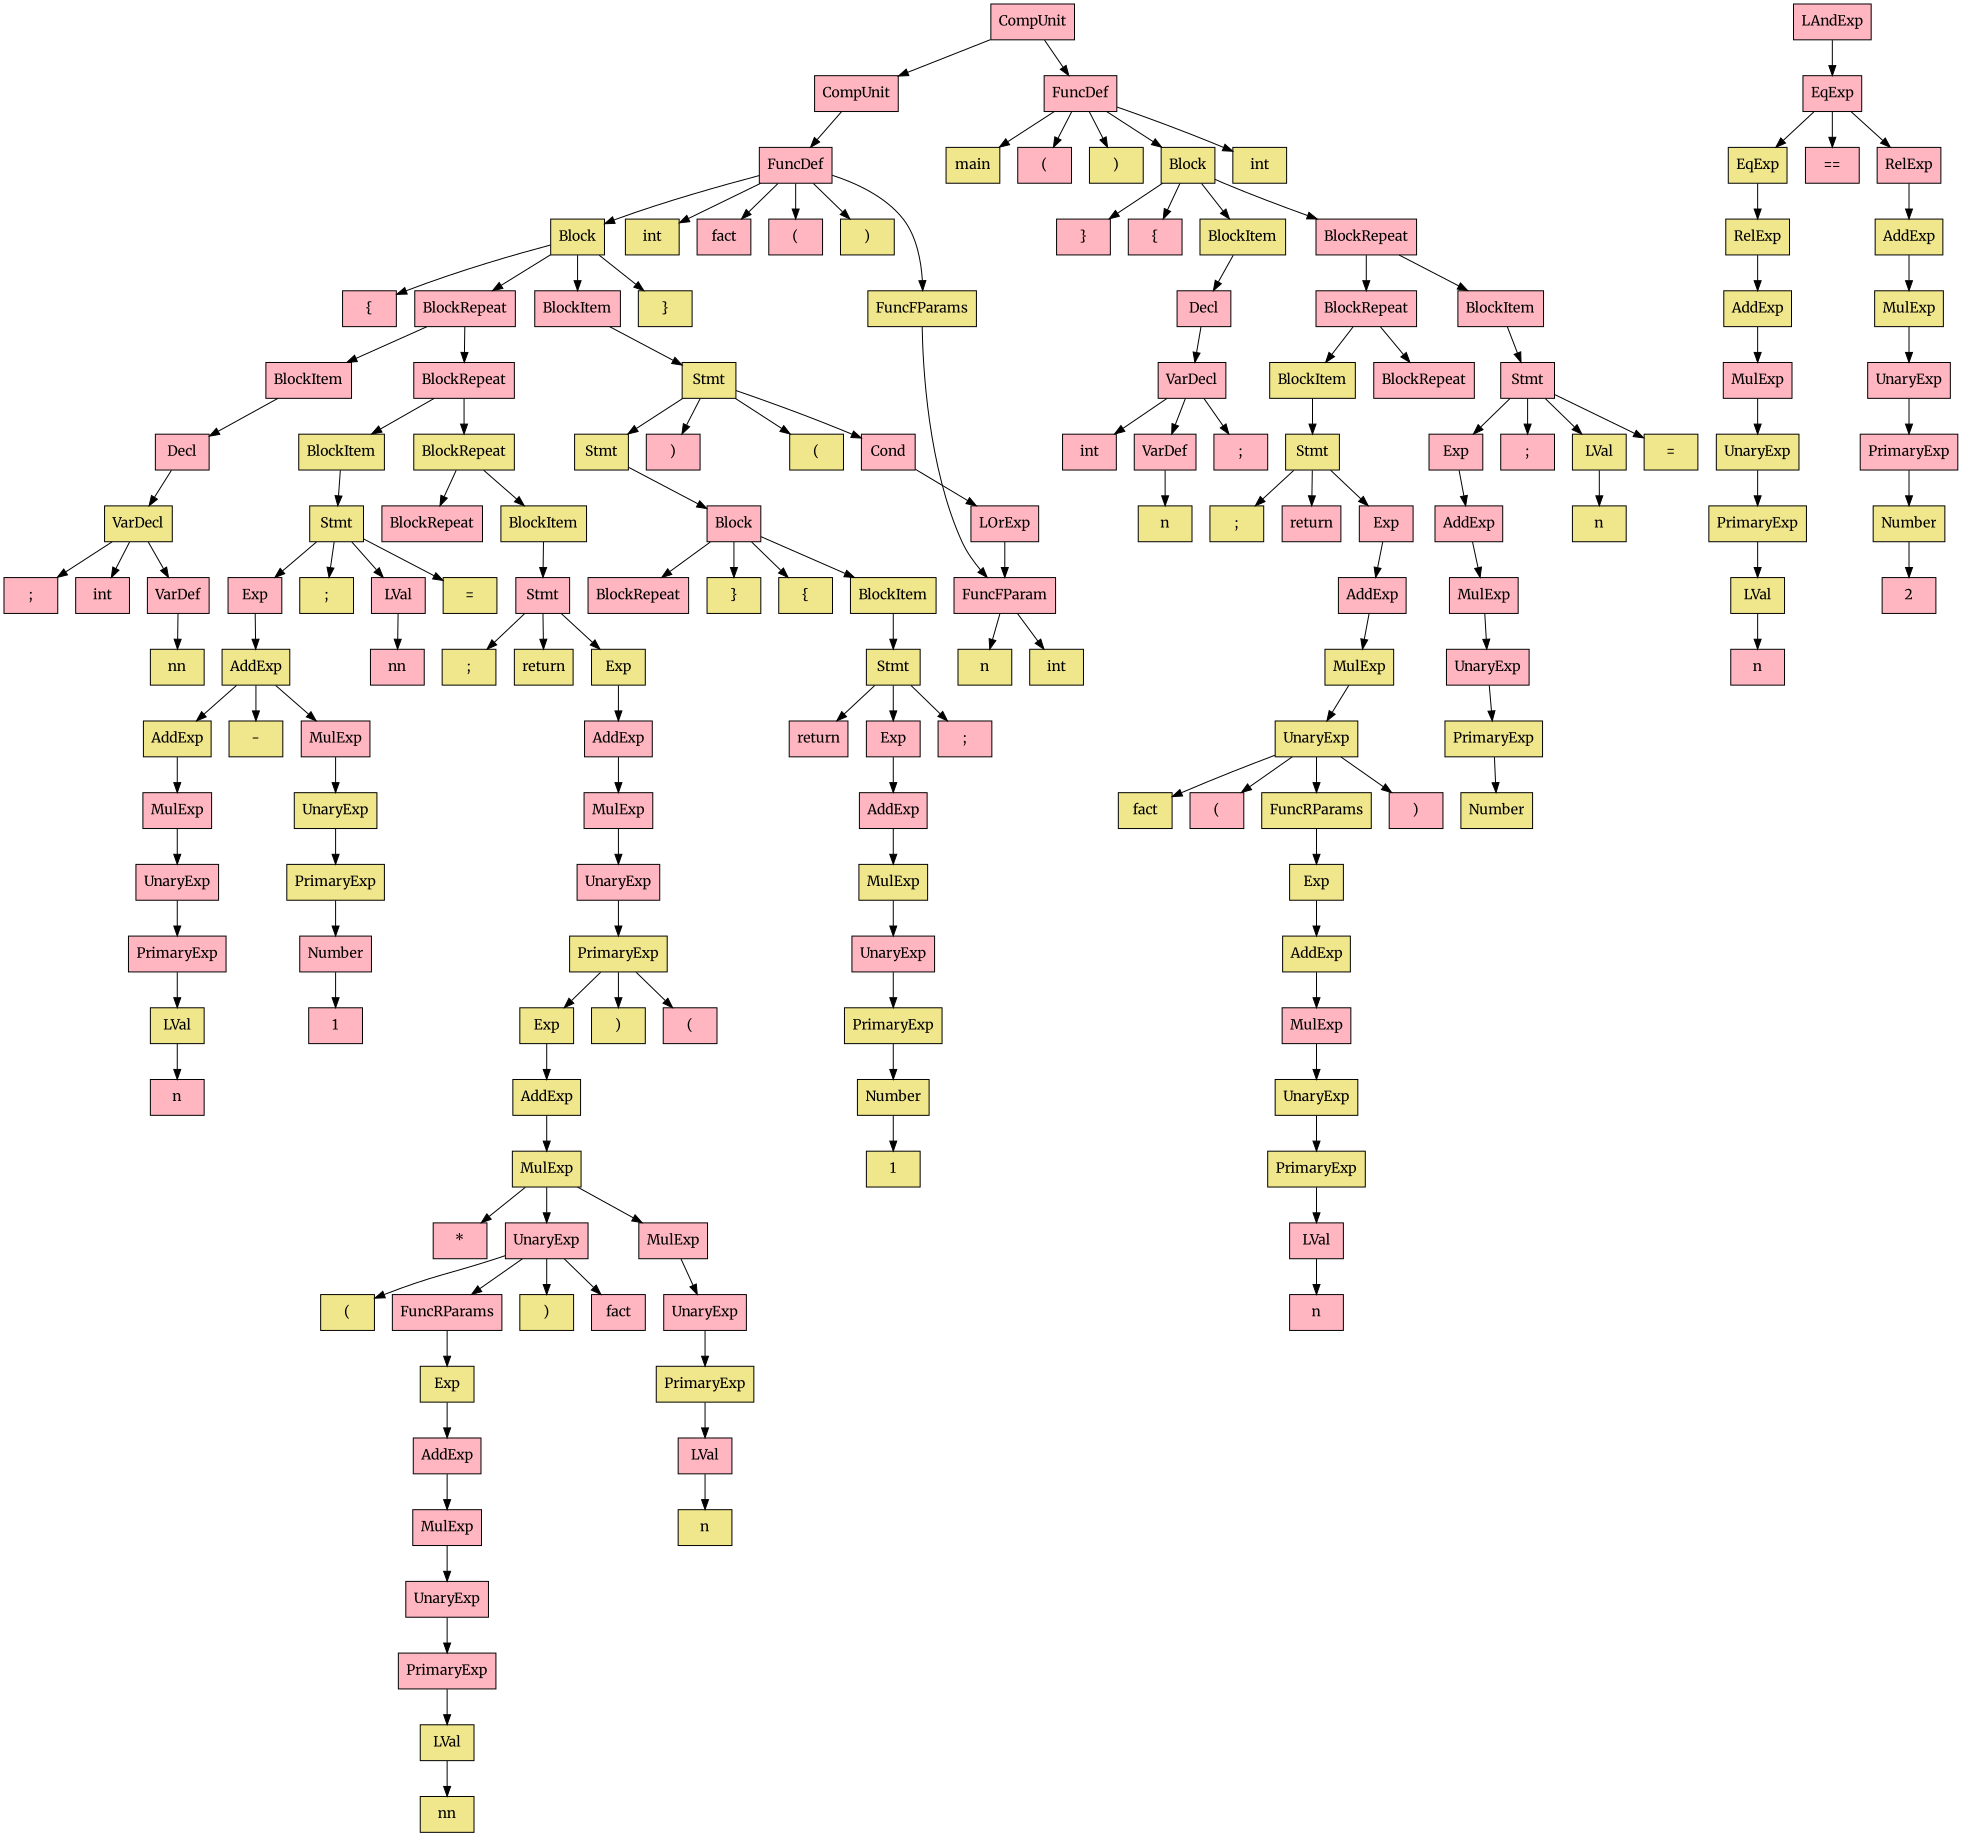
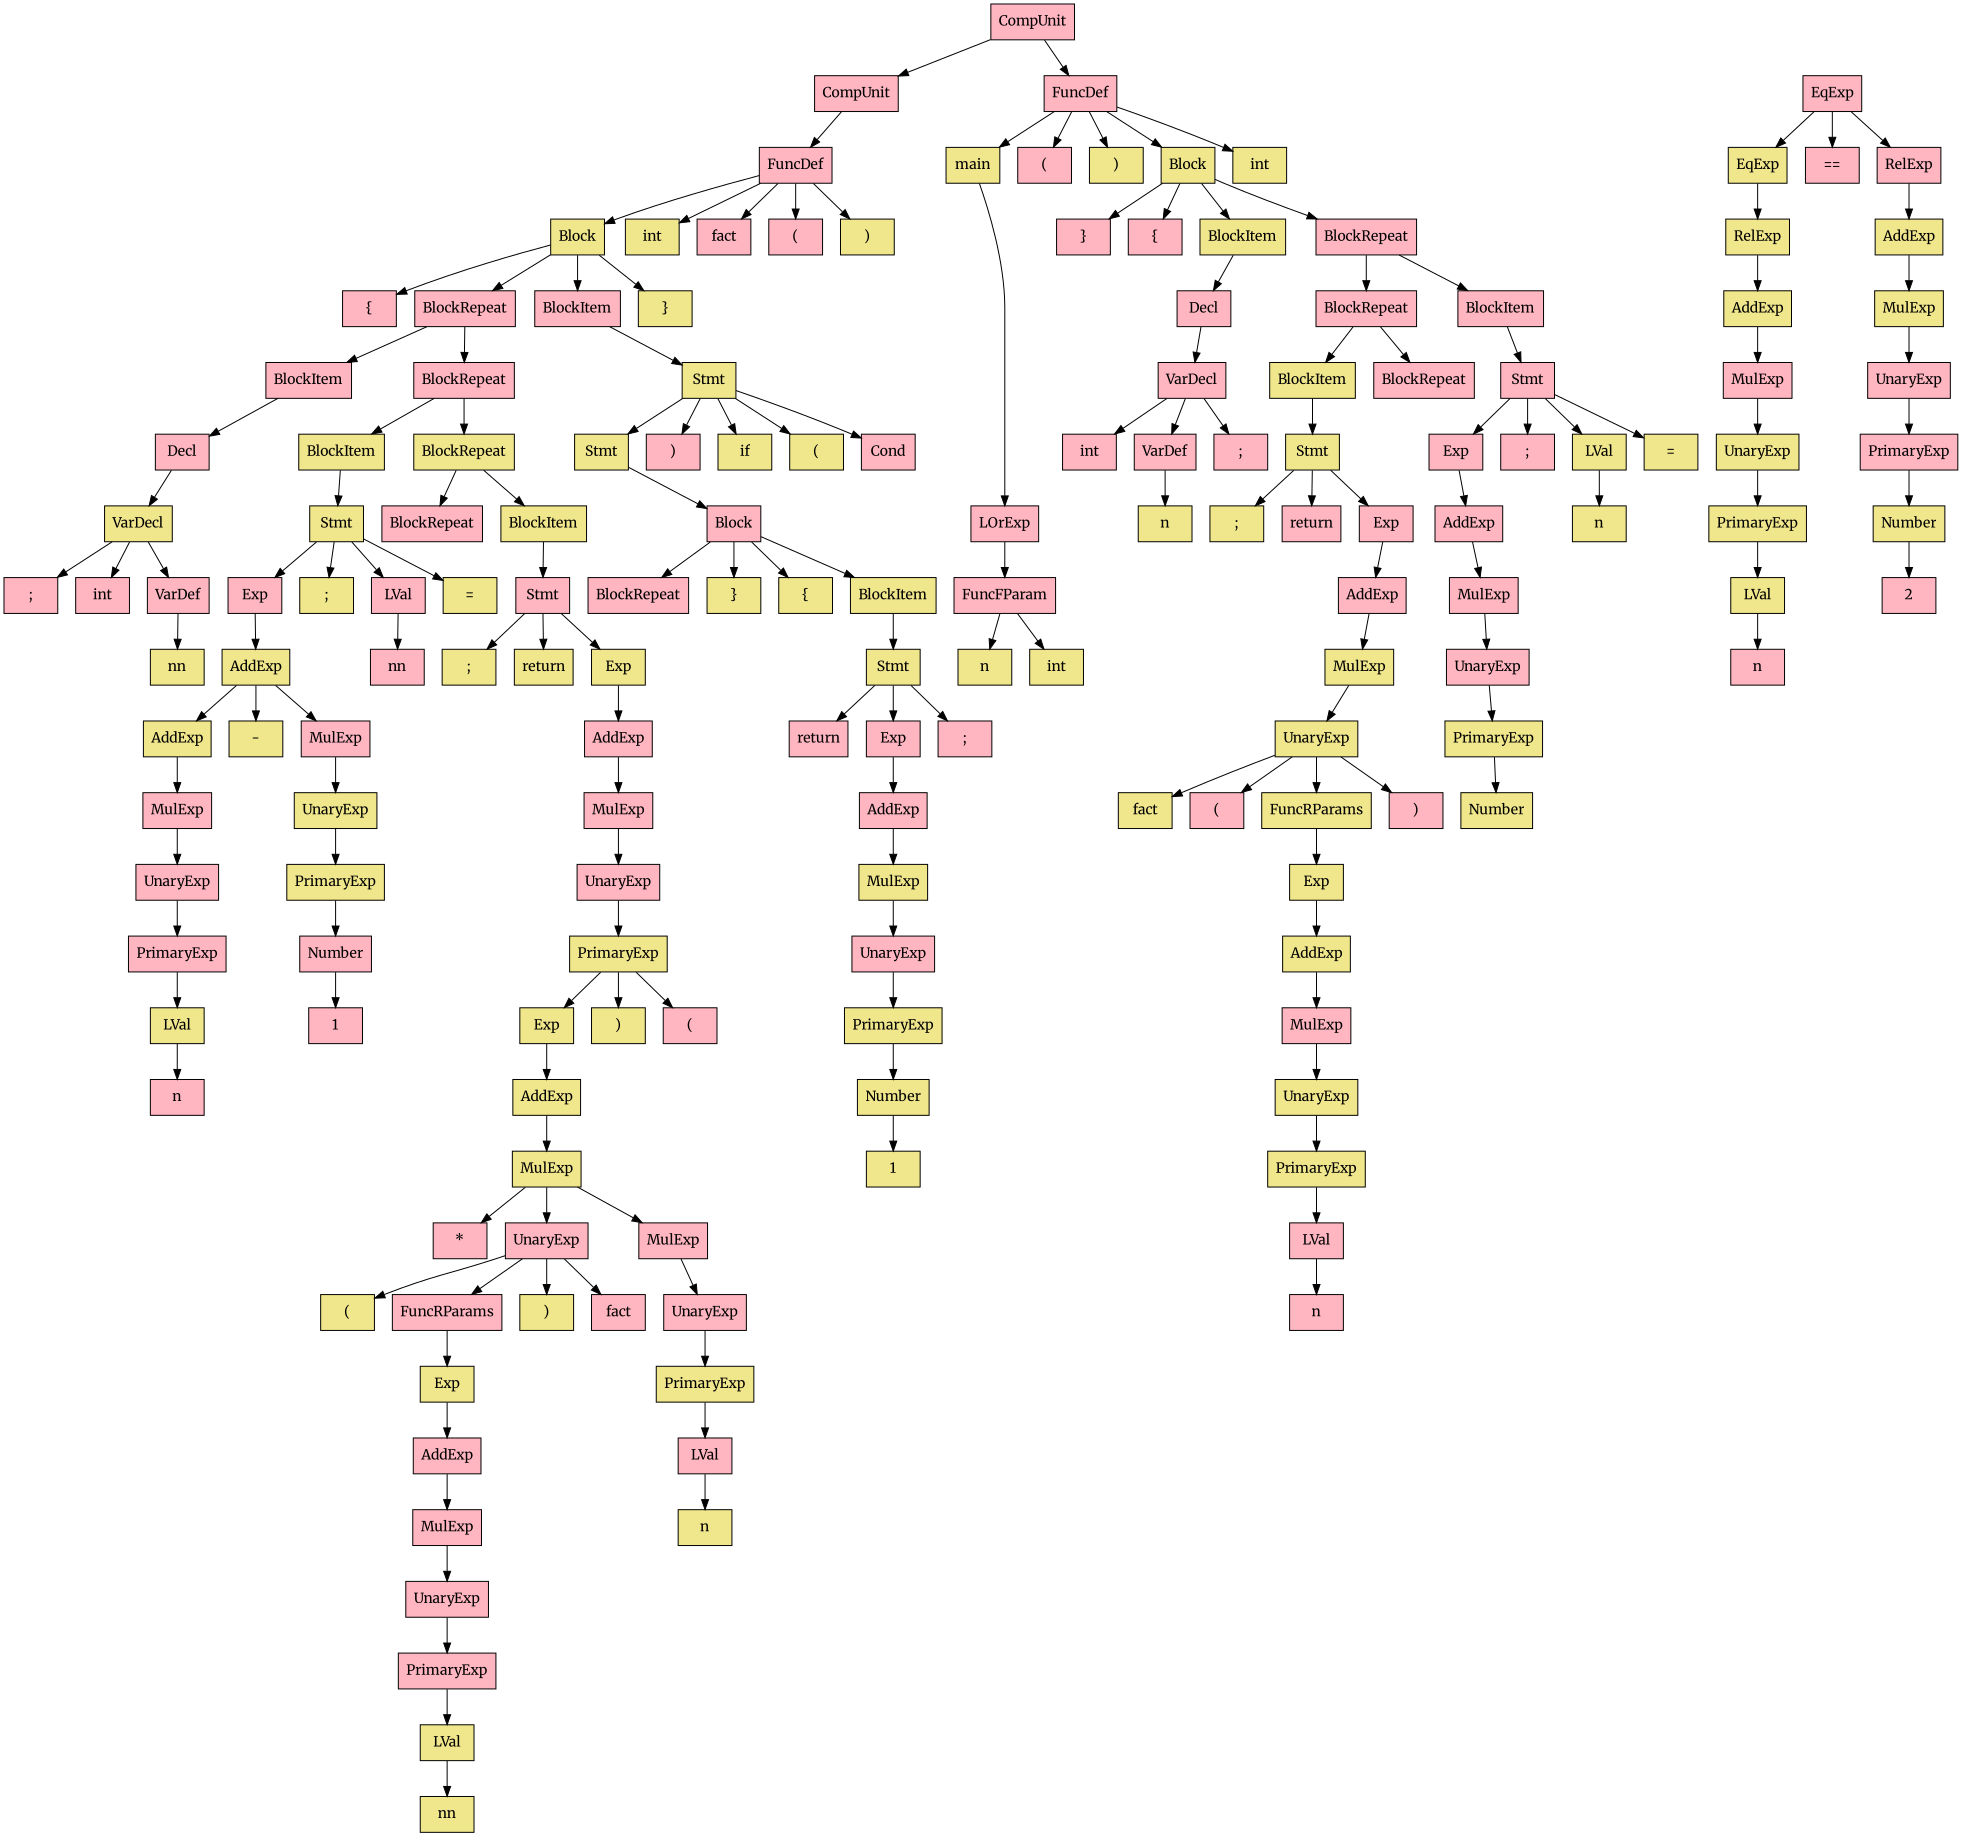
(1832, 22) -> none
(922, 309) -> none
none -> (745, 452)
(935, 481) -> (1005, 338)
